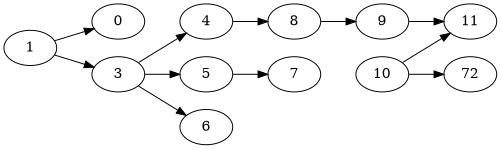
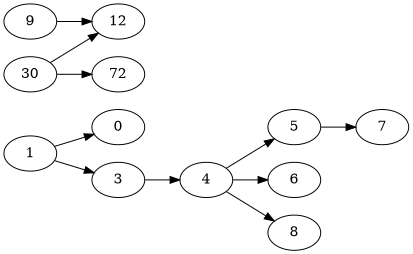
(334, 22) -> none
(470, 22) -> (118, 22)
(158, 74) -> (246, 156)
(382, 74) -> (30, 74)
(158, 98) -> (246, 180)
